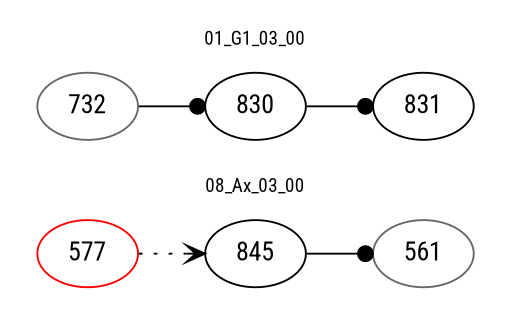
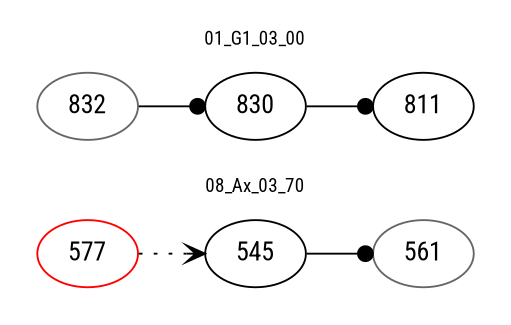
(88, 106) -> (88, 106)
(423, 106) -> (423, 106)
(256, 187) -> (256, 187)
(256, 254) -> (256, 254)
